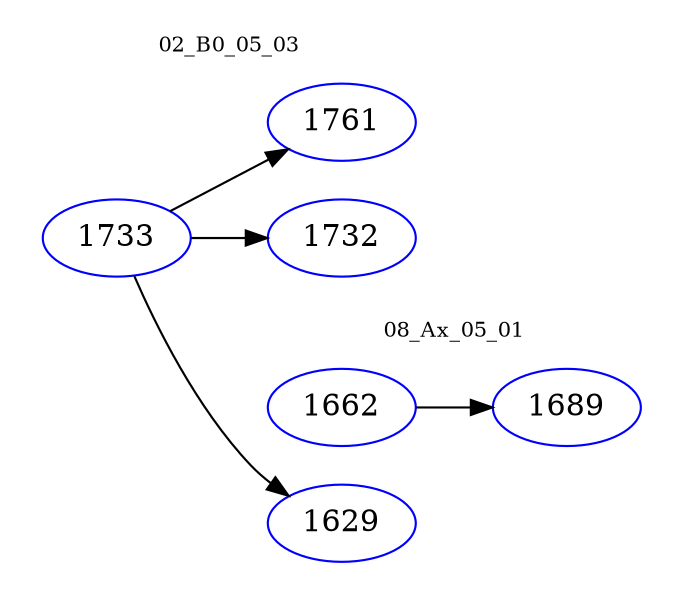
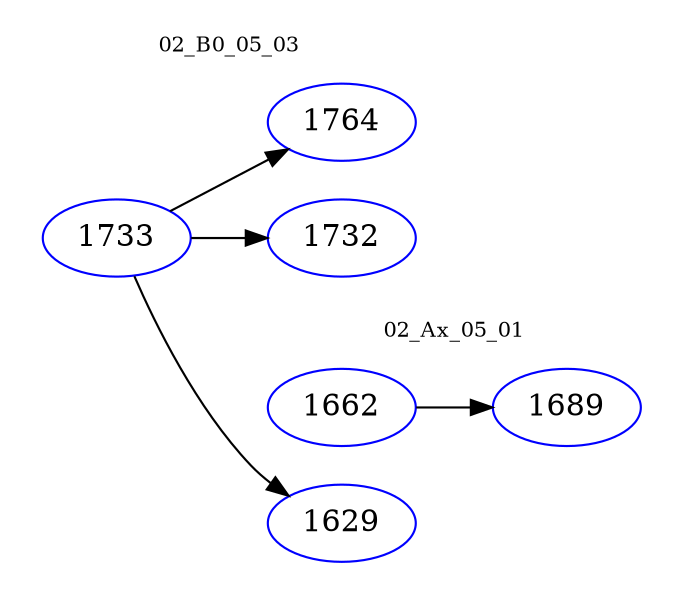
(342, 122) -> (342, 122)
(454, 331) -> (454, 331)
